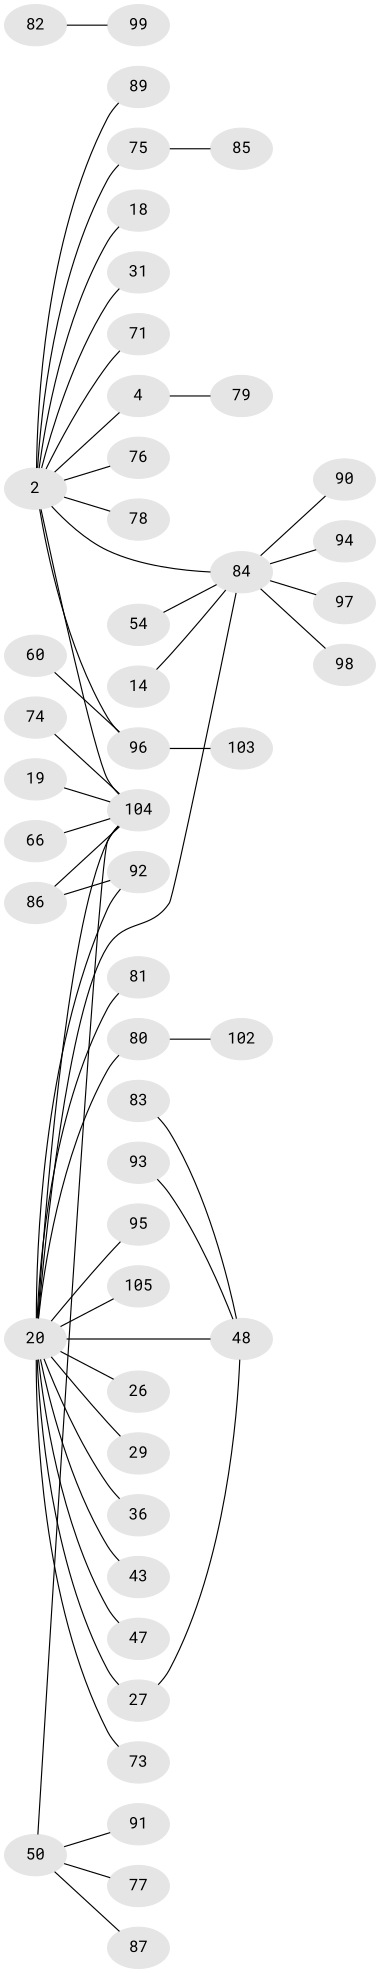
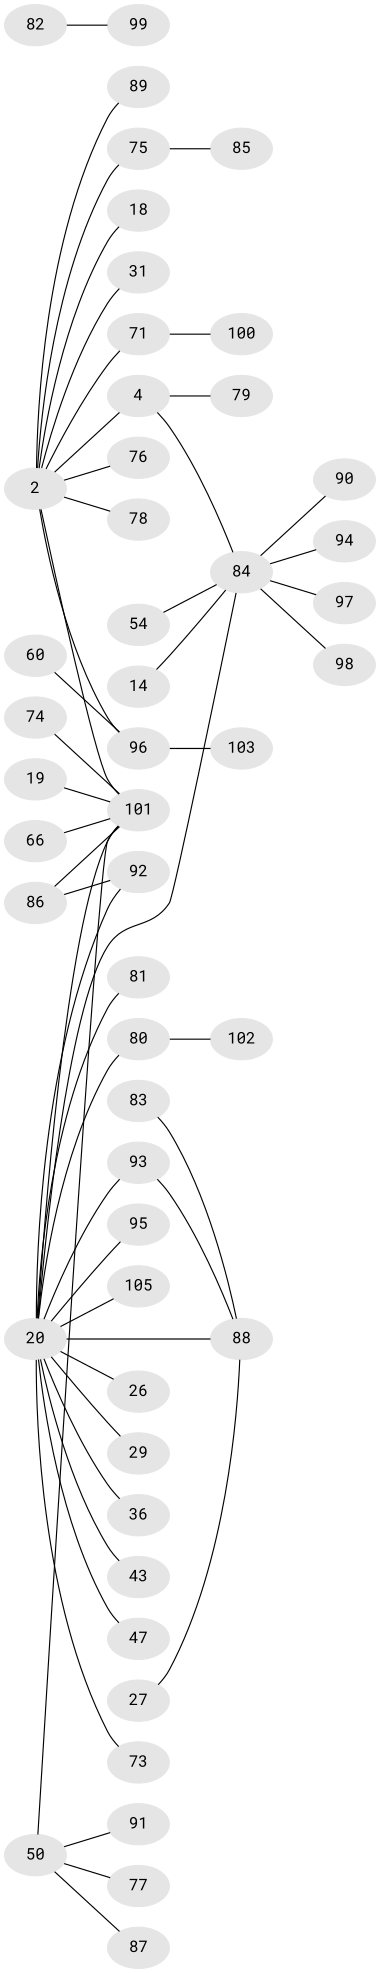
none -> (241, 334)
(123, 557) -> (200, 479)
(138, 810) -> (138, 810)
(241, 1339) -> (241, 1339)
(64, 1552) -> (84, 1232)
